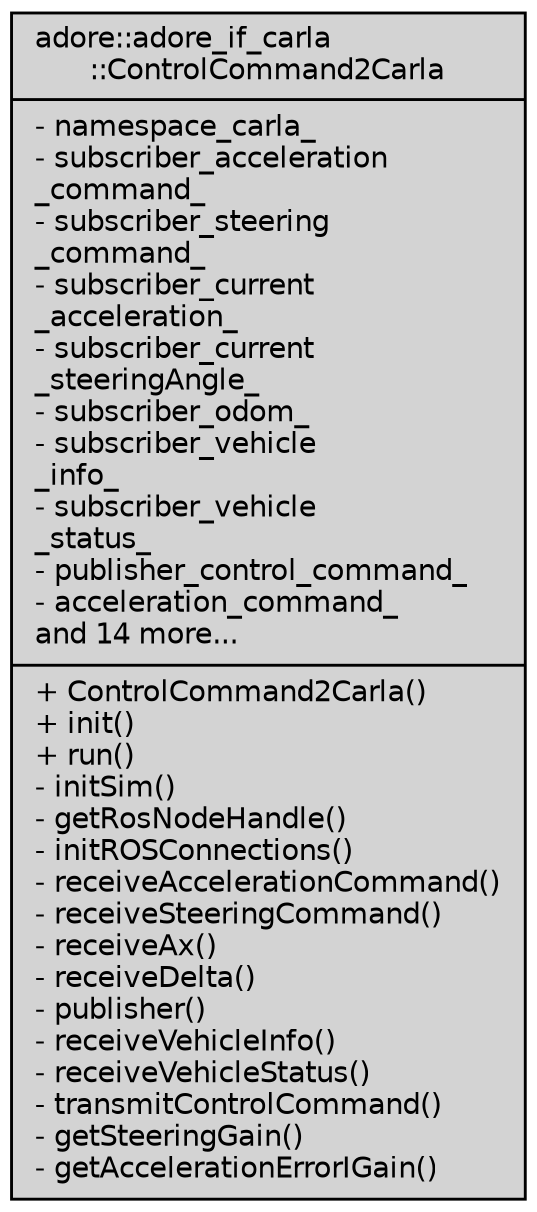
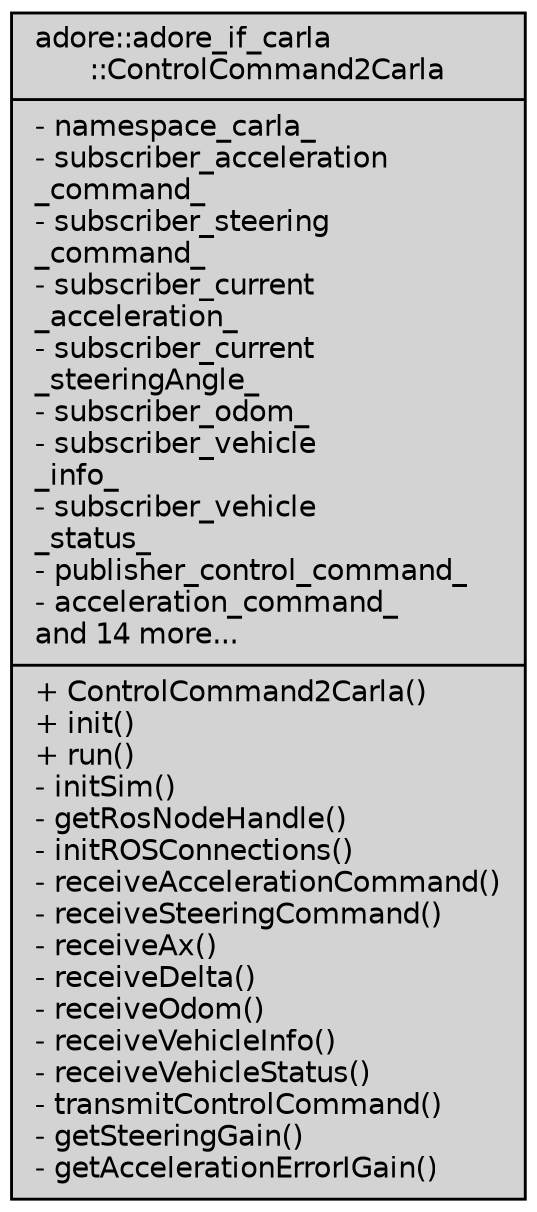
(121, 1010) -> (150, 1010)
